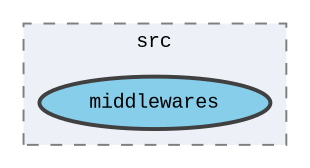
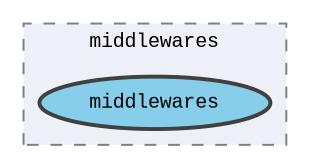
(155, 42) -> (155, 42)
